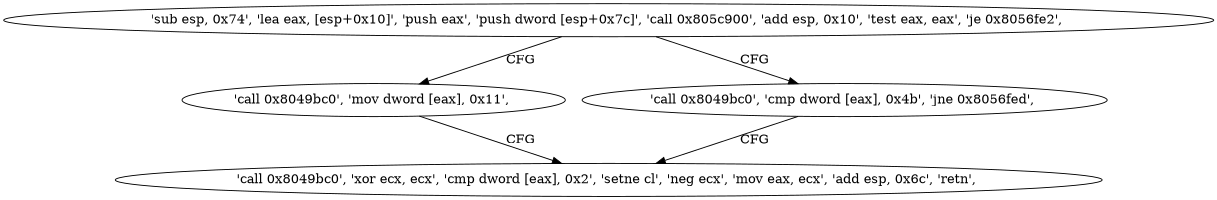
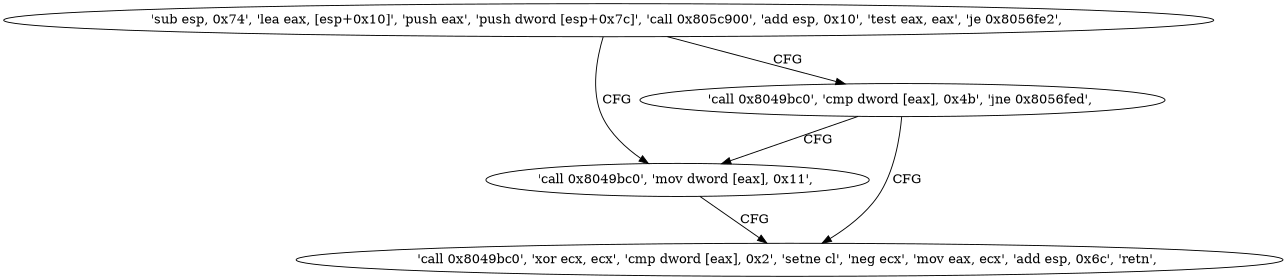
none -> (794, 139)
